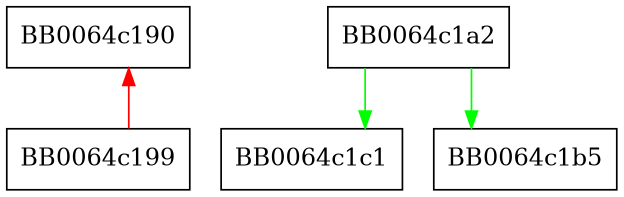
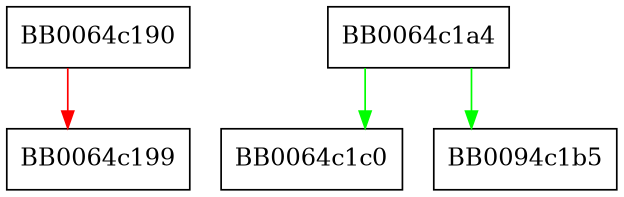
(419, 37) -> (419, 37)
(129, 107) -> (68, 90)
(312, 159) -> (312, 159)
(525, 159) -> (525, 159)
